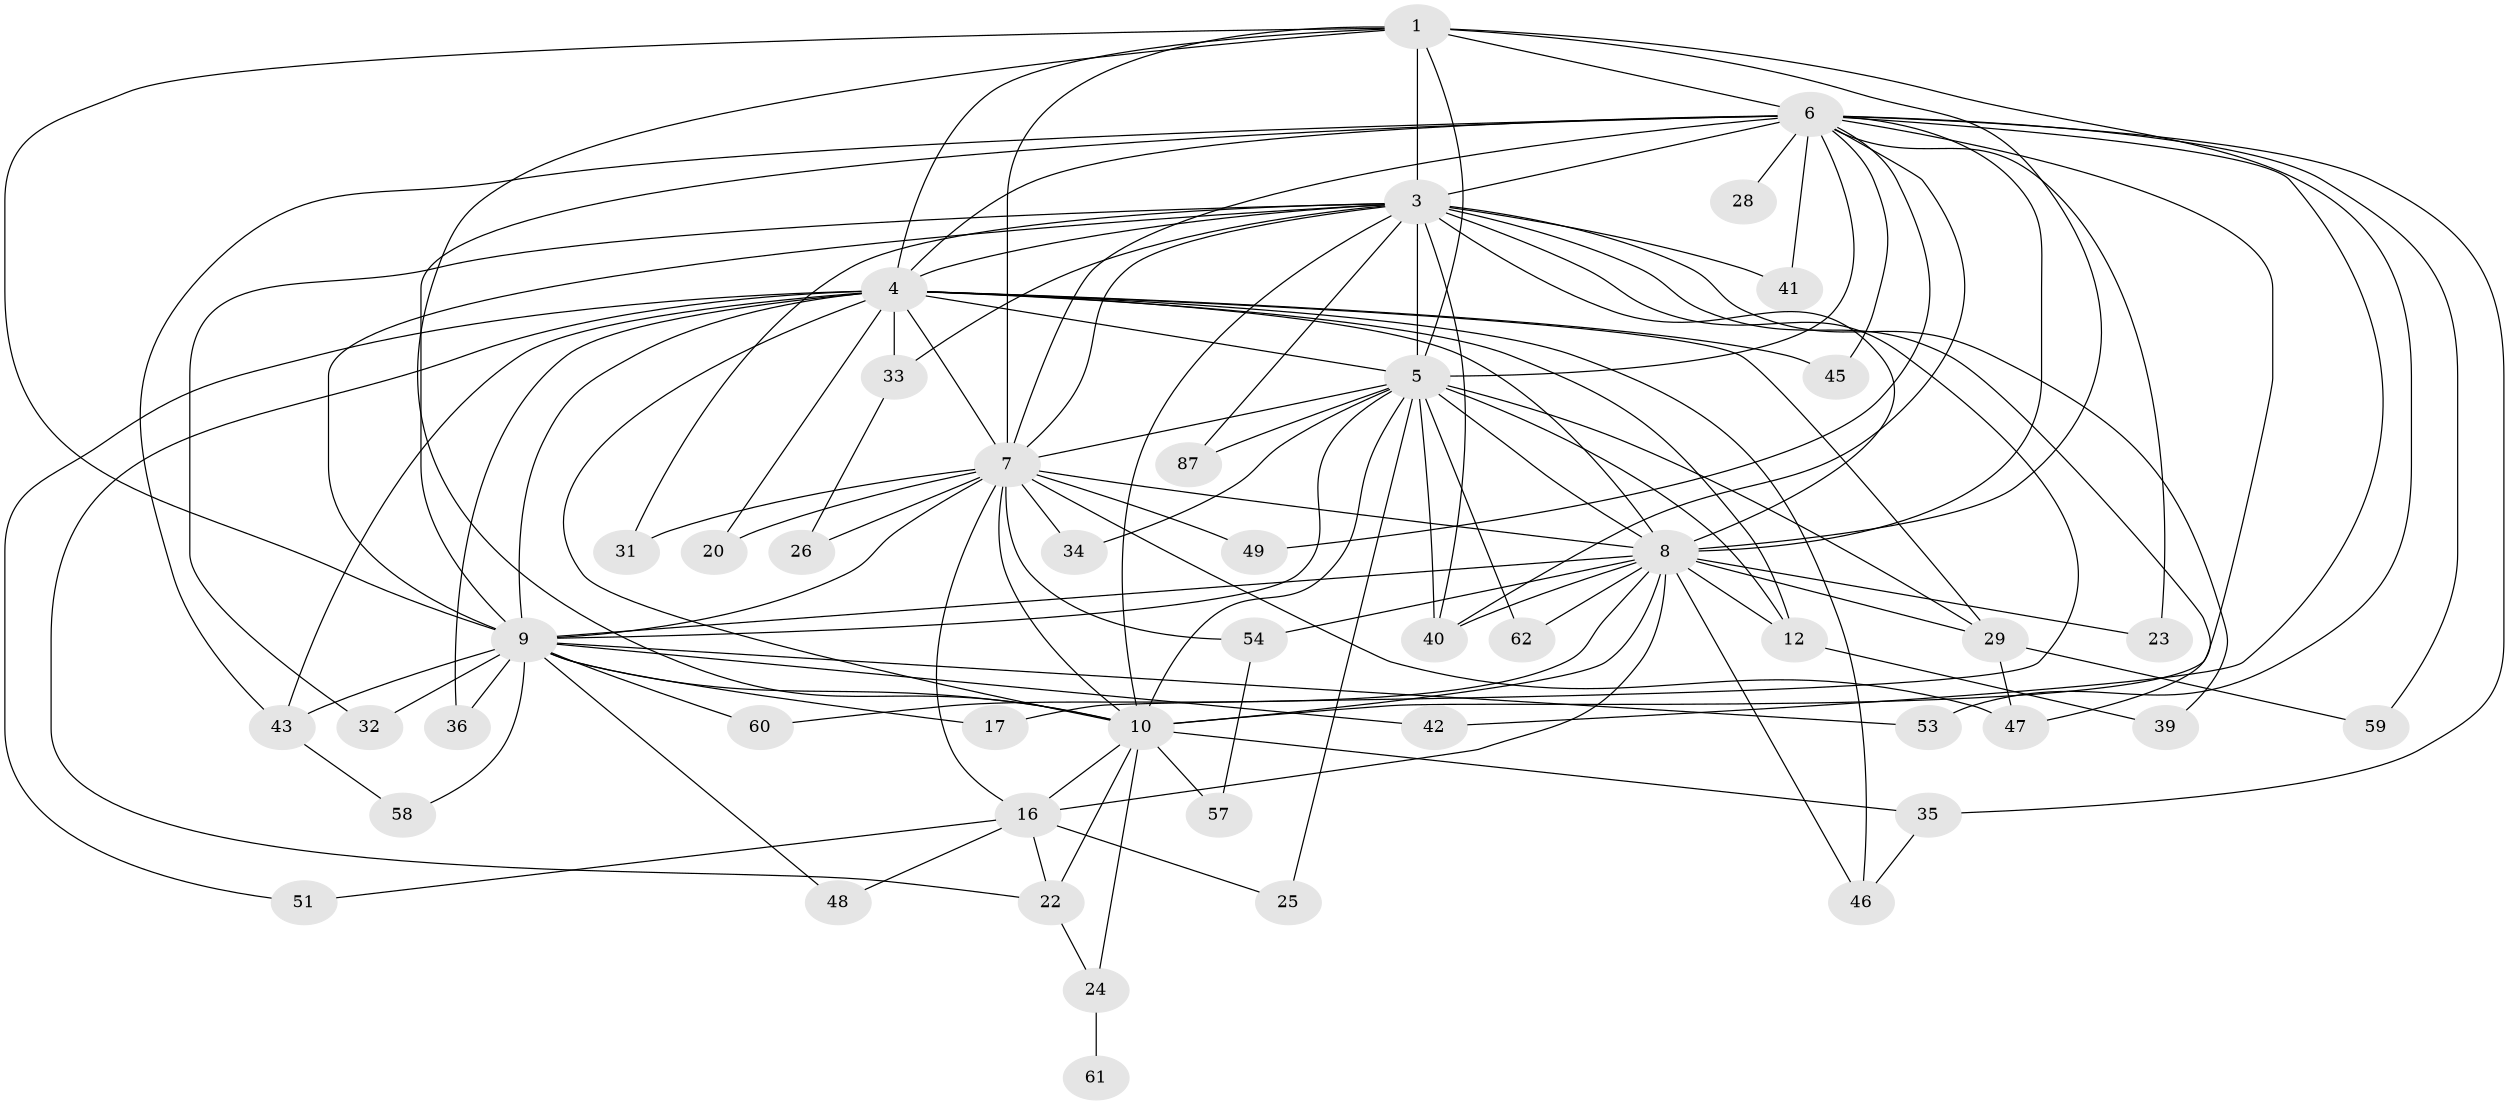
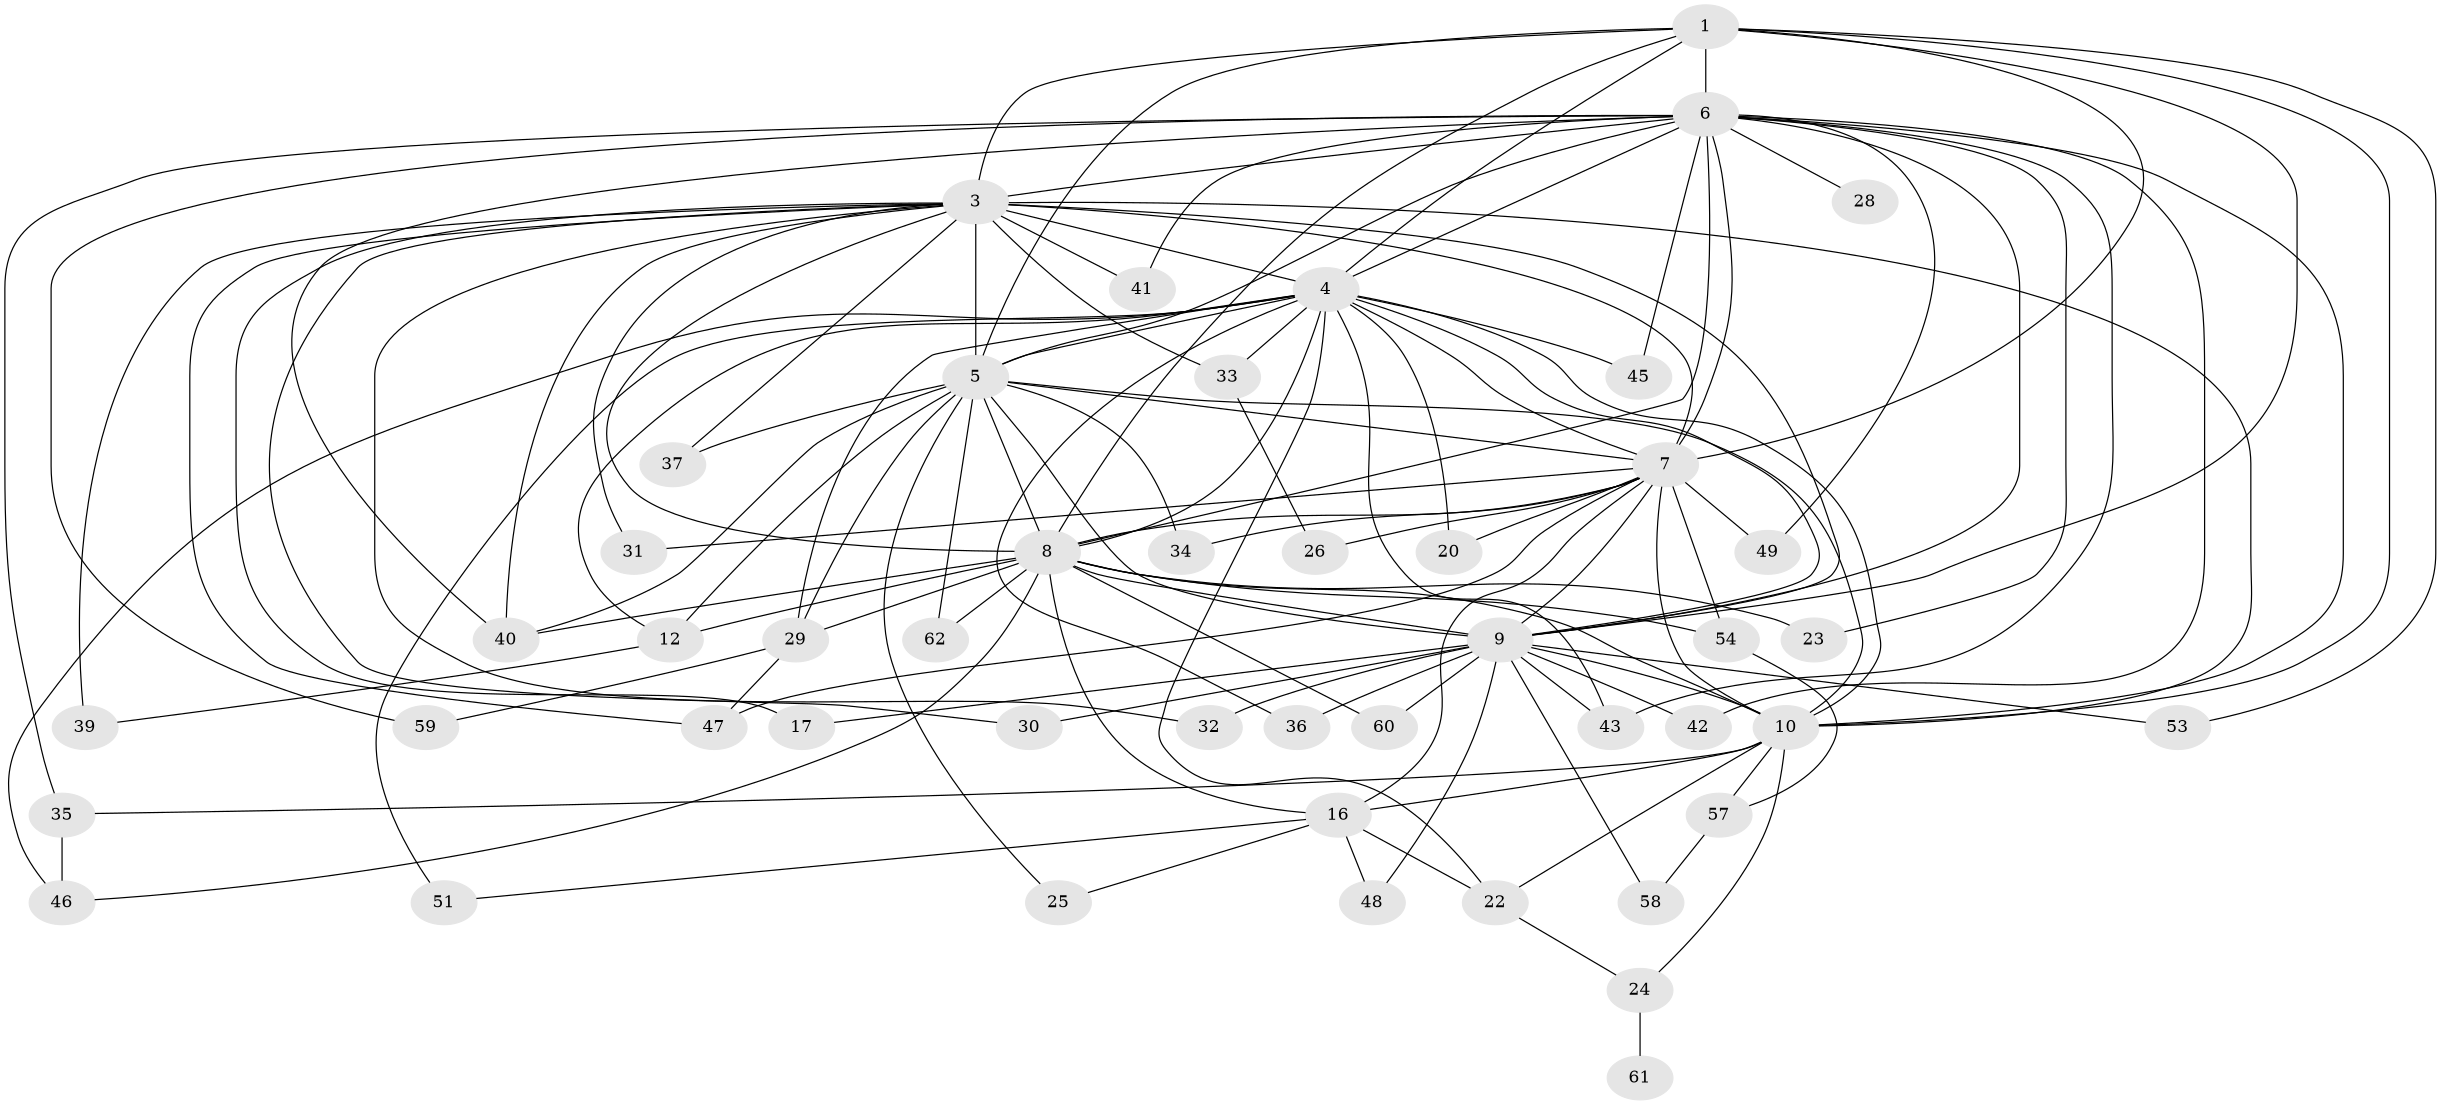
(1189, 465) -> (673, 465)
none -> (1029, 728)
(343, 771) -> (1685, 859)
